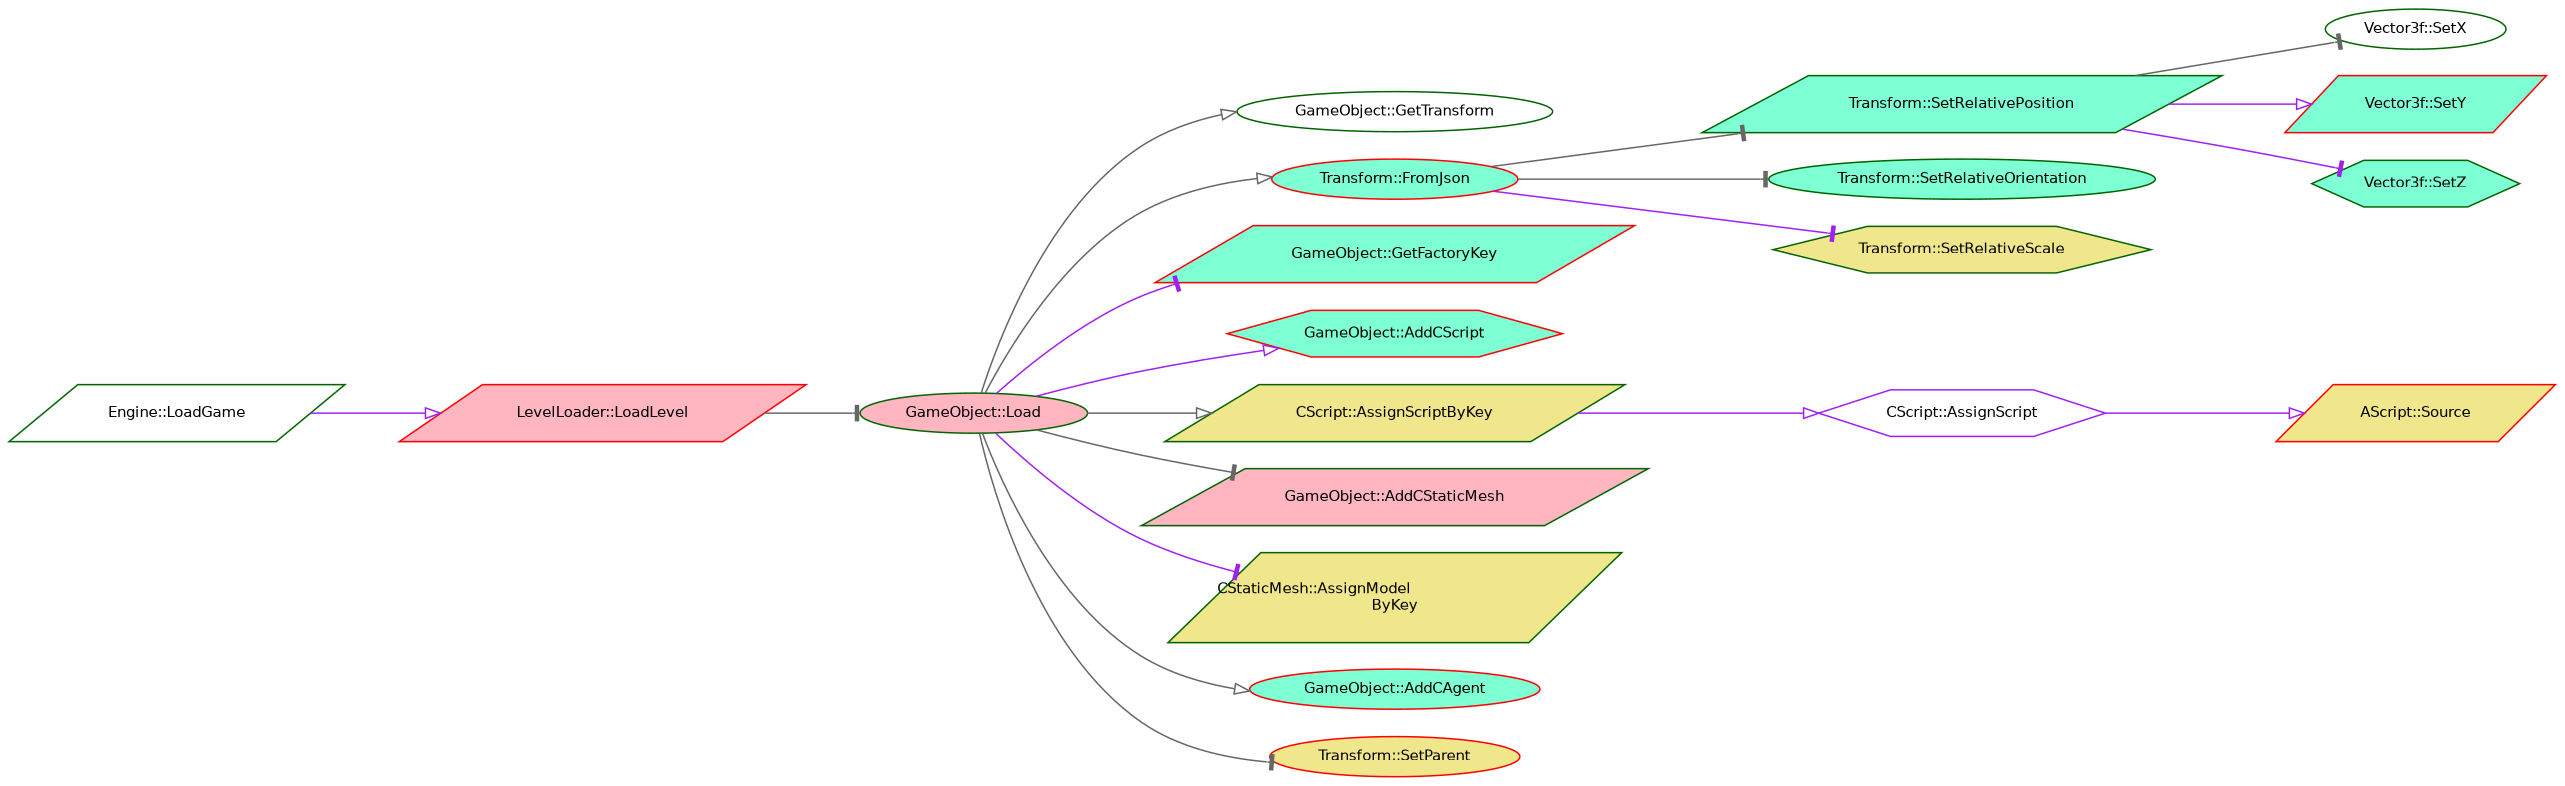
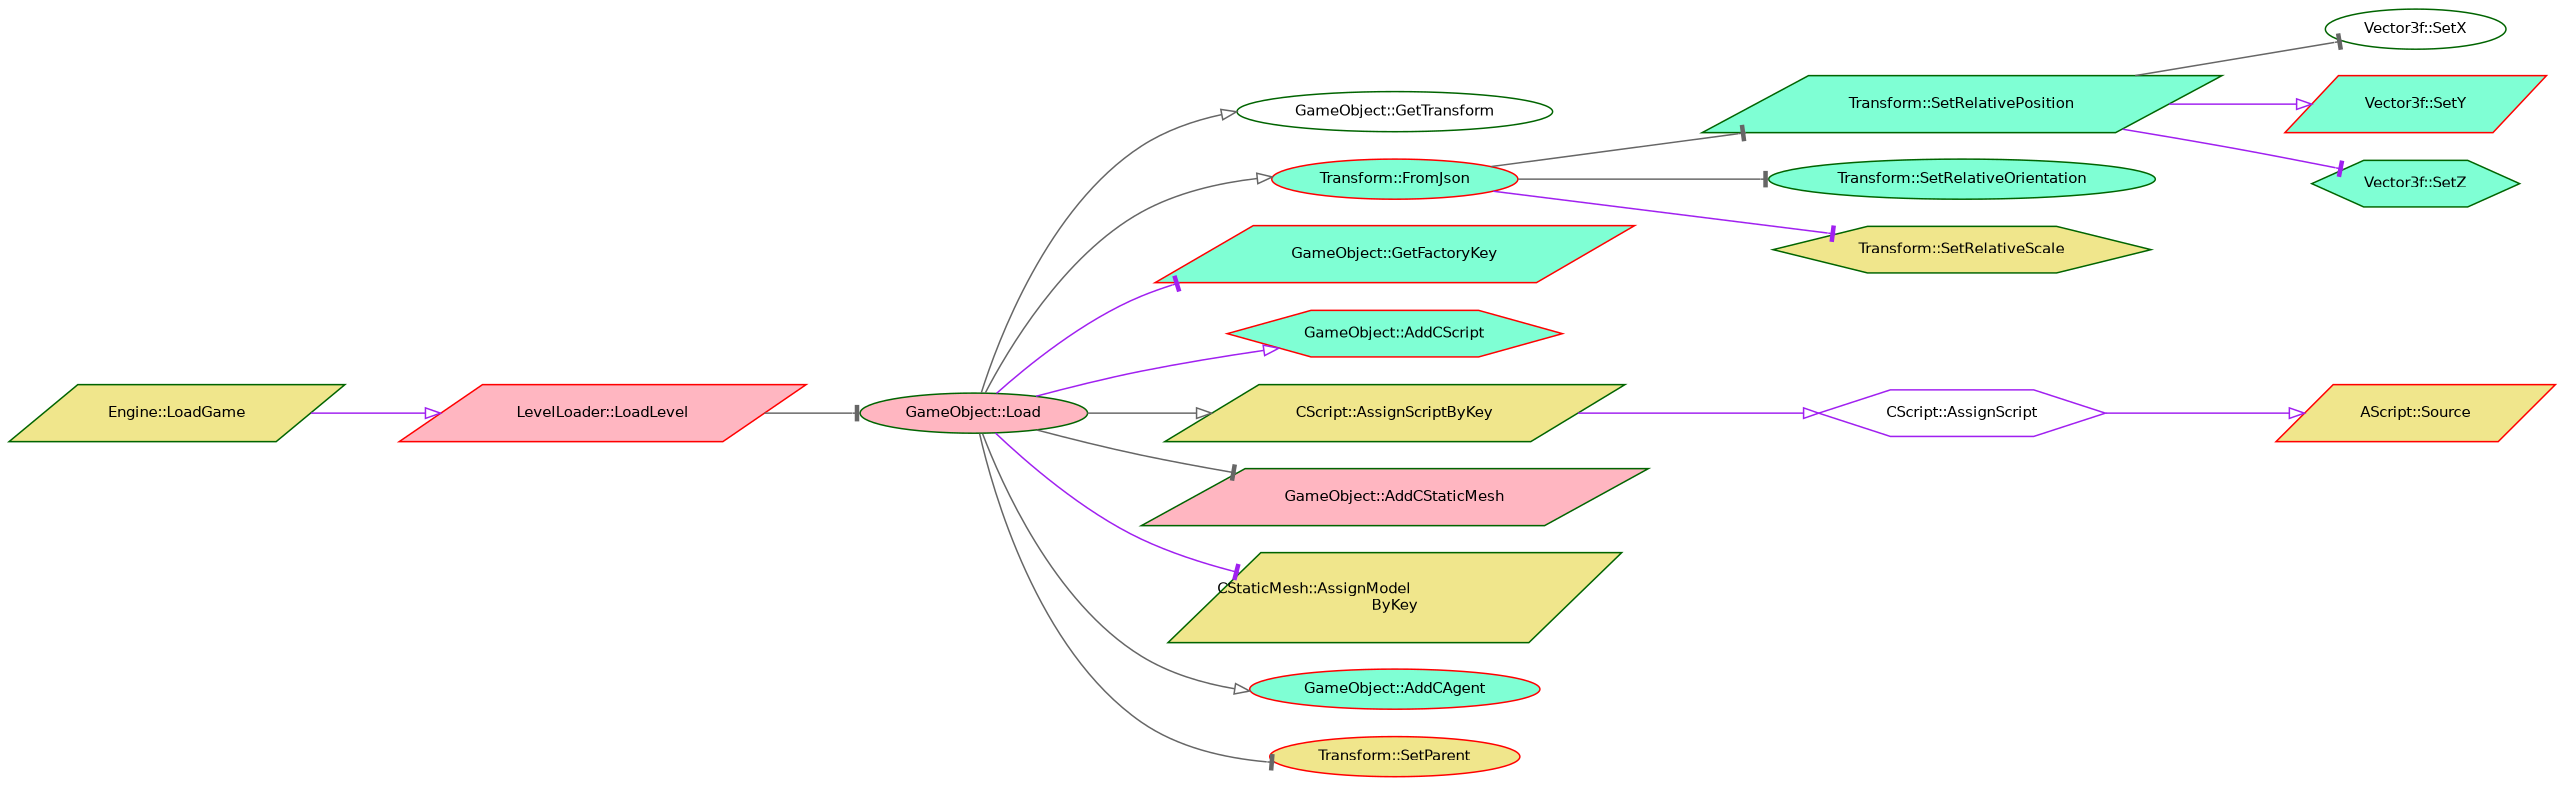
(177, 413) -> (177, 413)
